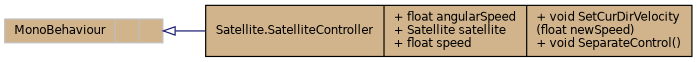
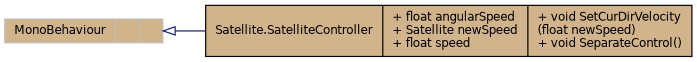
(450, 30) -> (455, 30)
